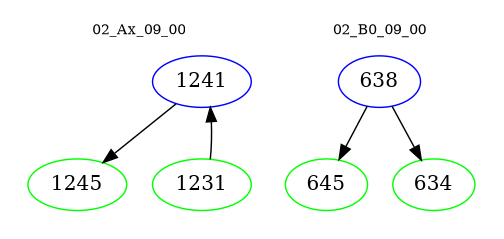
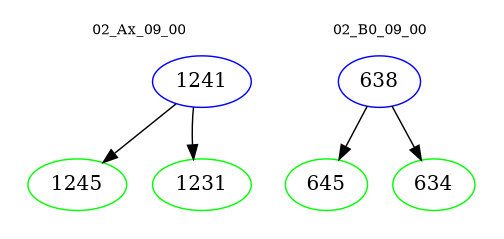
(211, 141) -> (192, 126)
